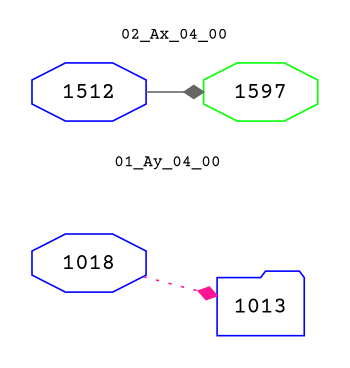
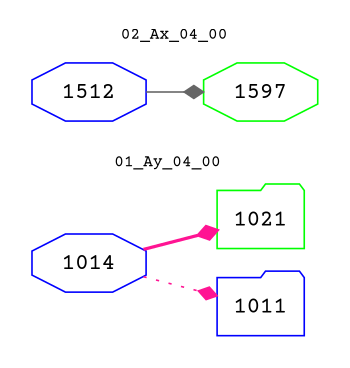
none -> (261, 219)
(89, 263) -> (89, 263)
(261, 307) -> (261, 307)
